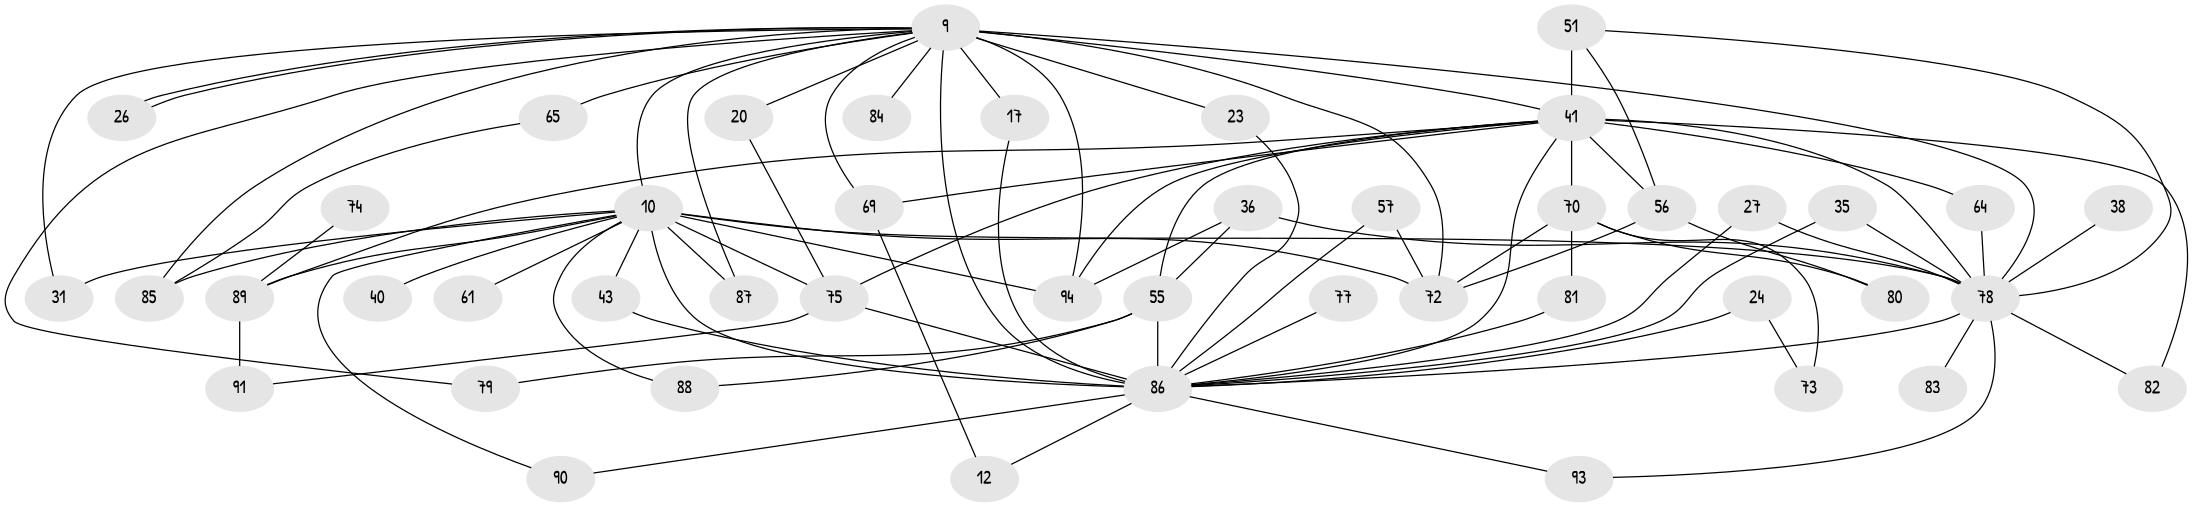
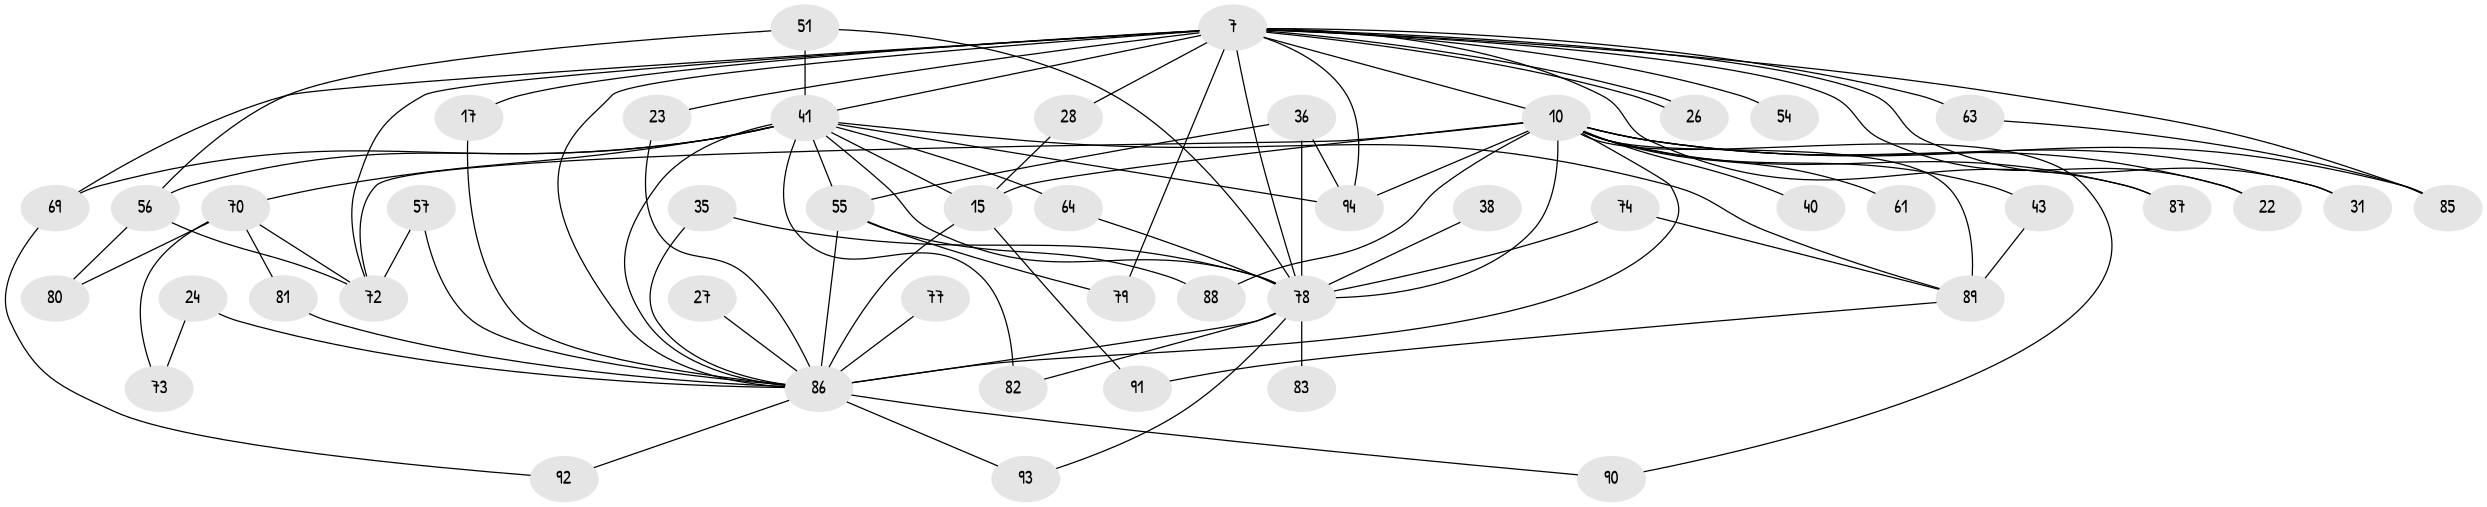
(946, 28) -> (1233, 28)
(553, 118) -> (1970, 118)
(739, 118) -> (1068, 118)
(877, 118) -> (1785, 118)
none -> (2267, 208)
(1846, 247) -> (1467, 261)
(834, 298) -> (978, 208)
(876, 363) -> (2005, 253)
(985, 479) -> (564, 479)
